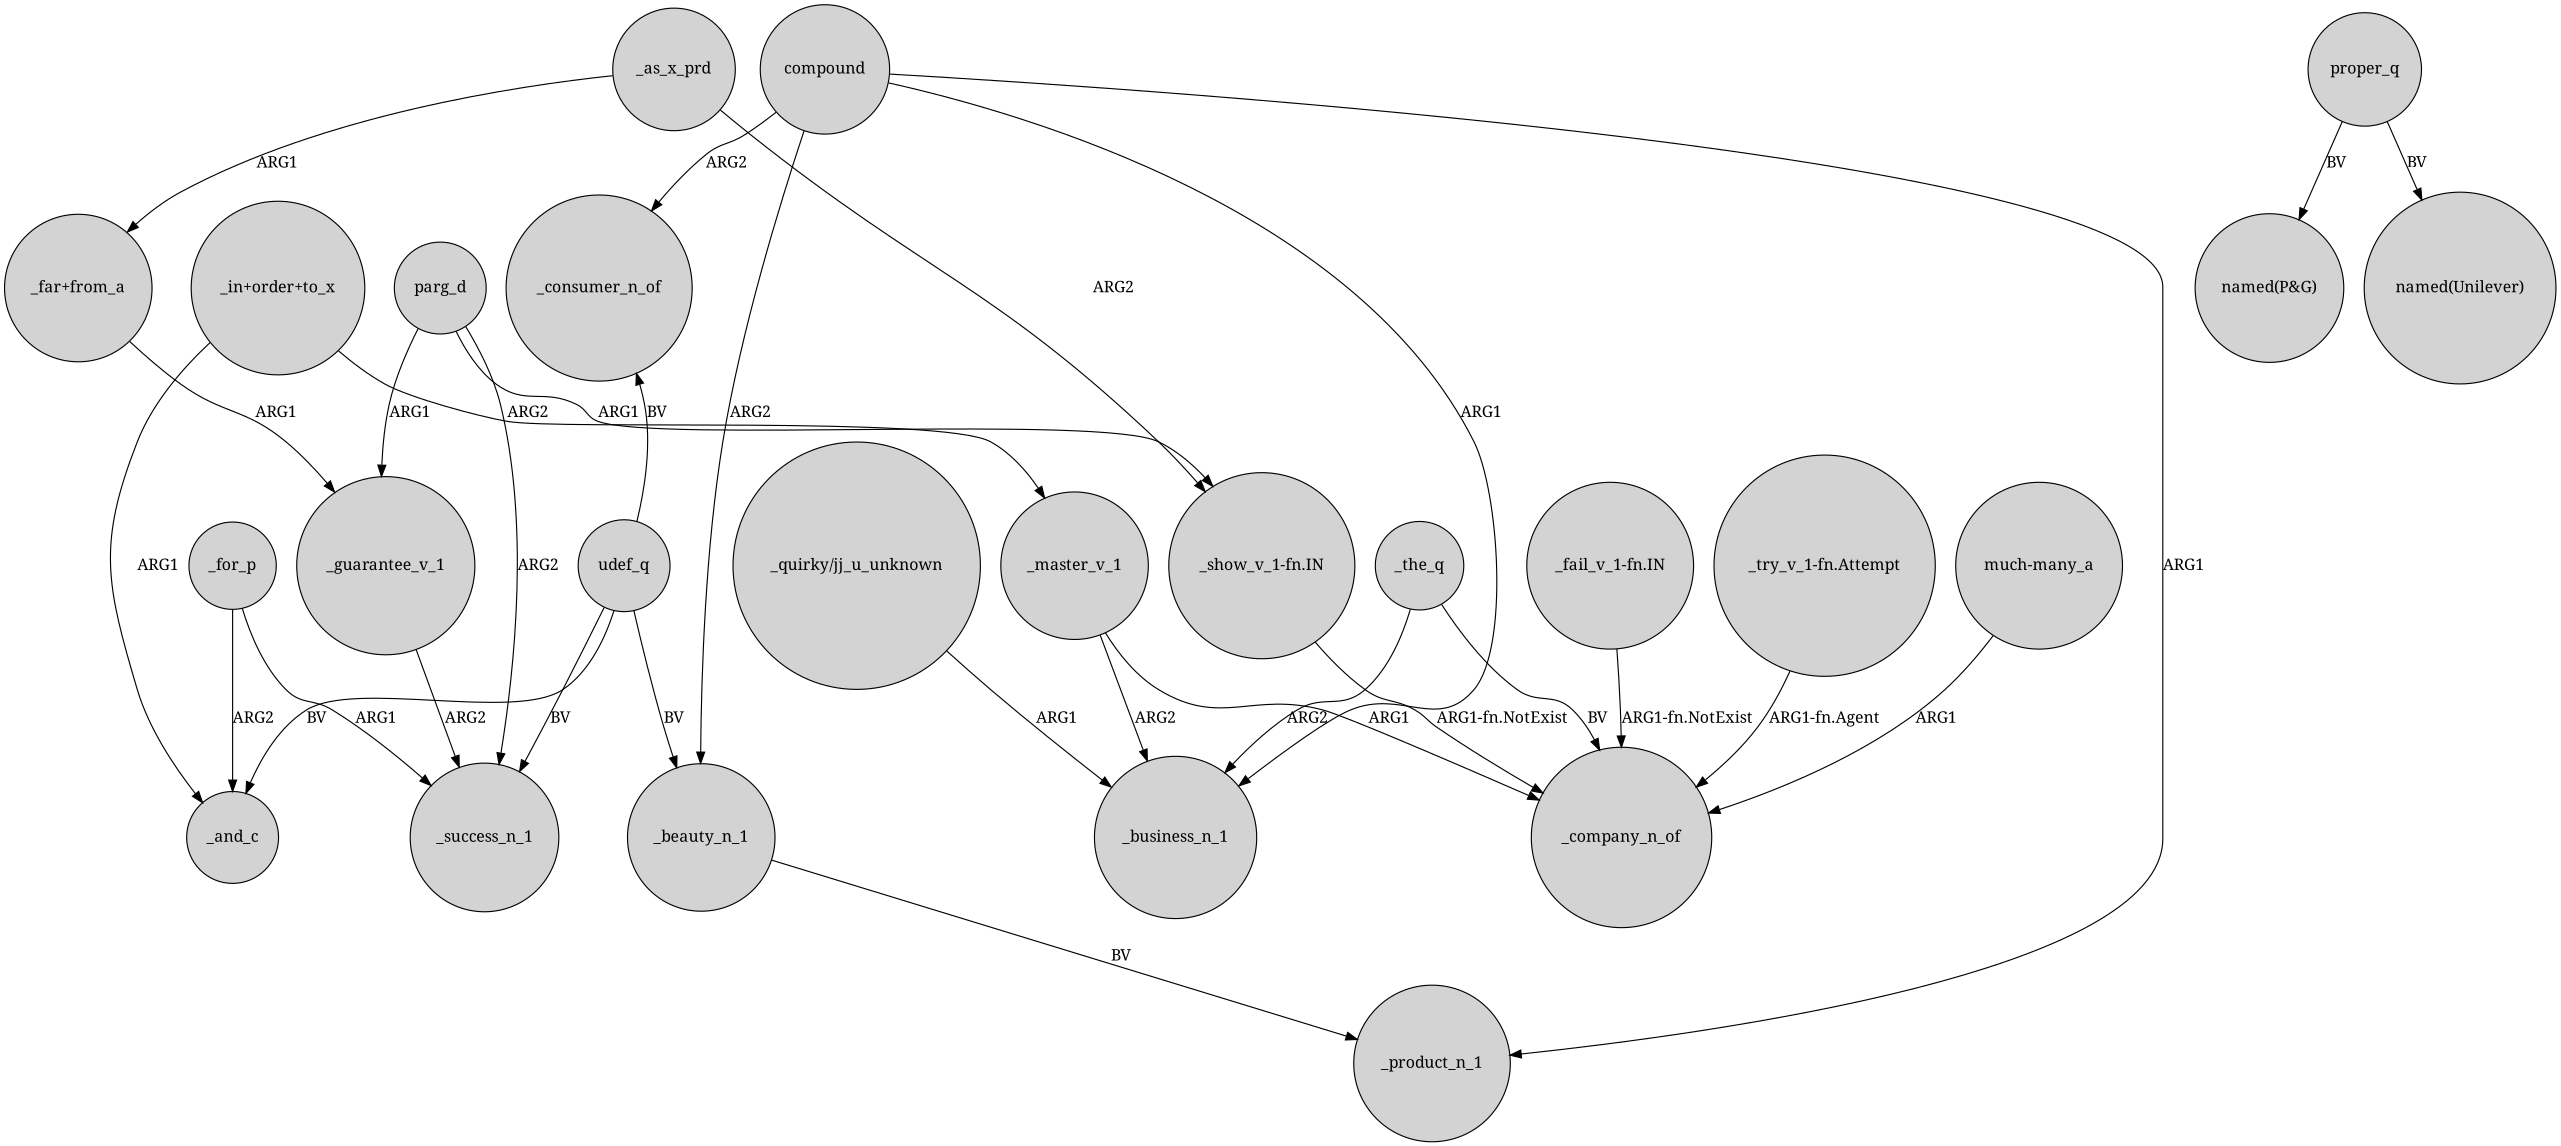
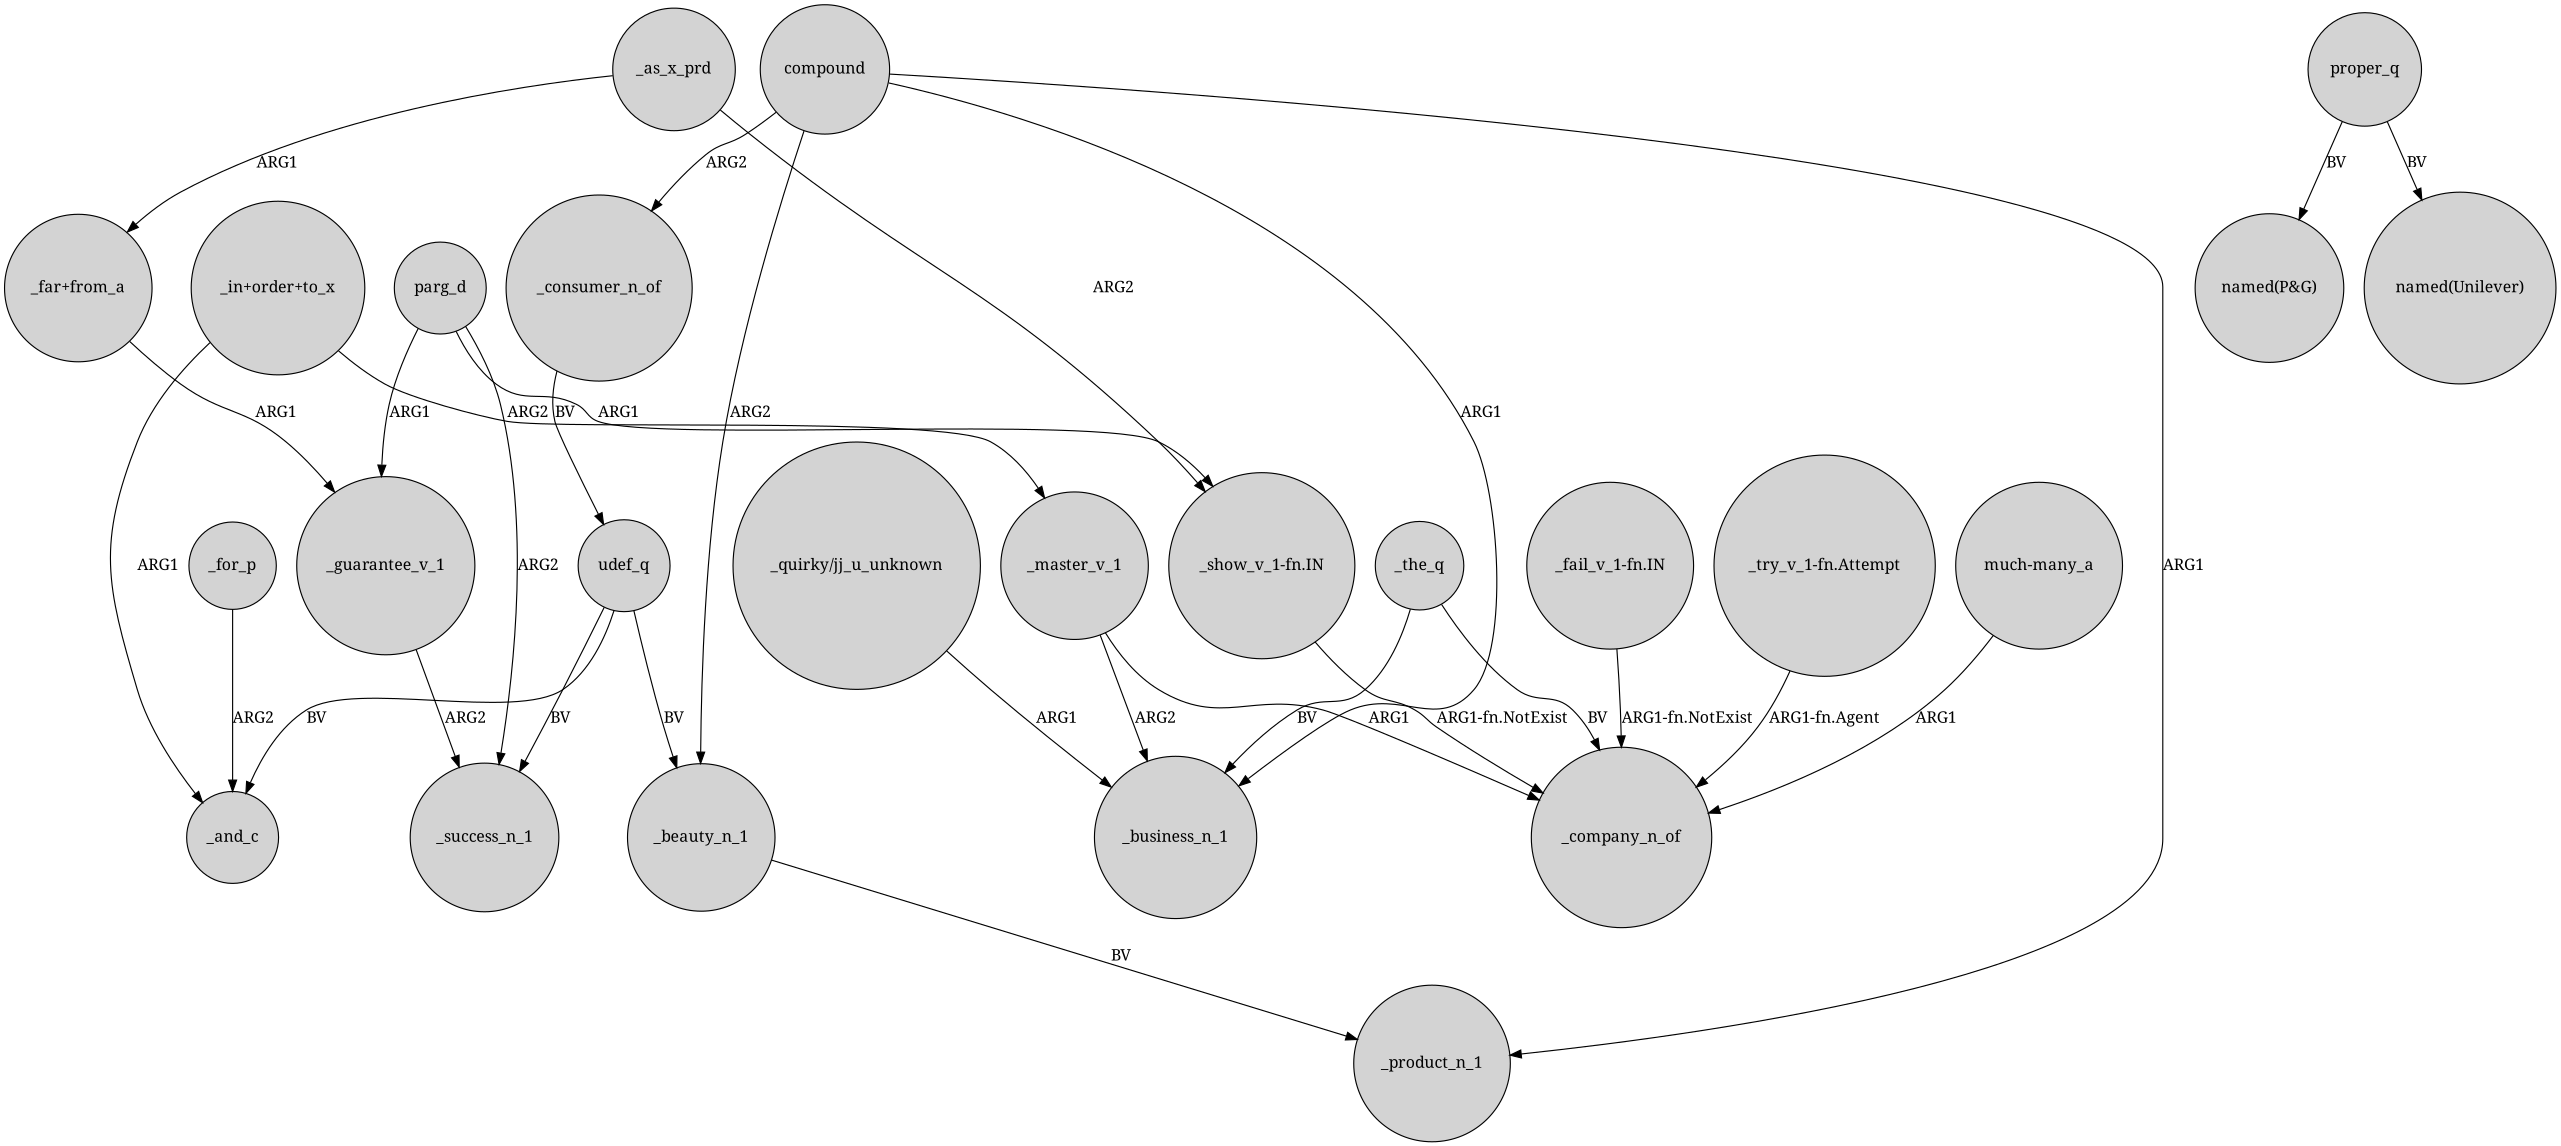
(647, 453) -> (565, 445)
(305, 701) -> none
(1308, 719) -> (1308, 719)
